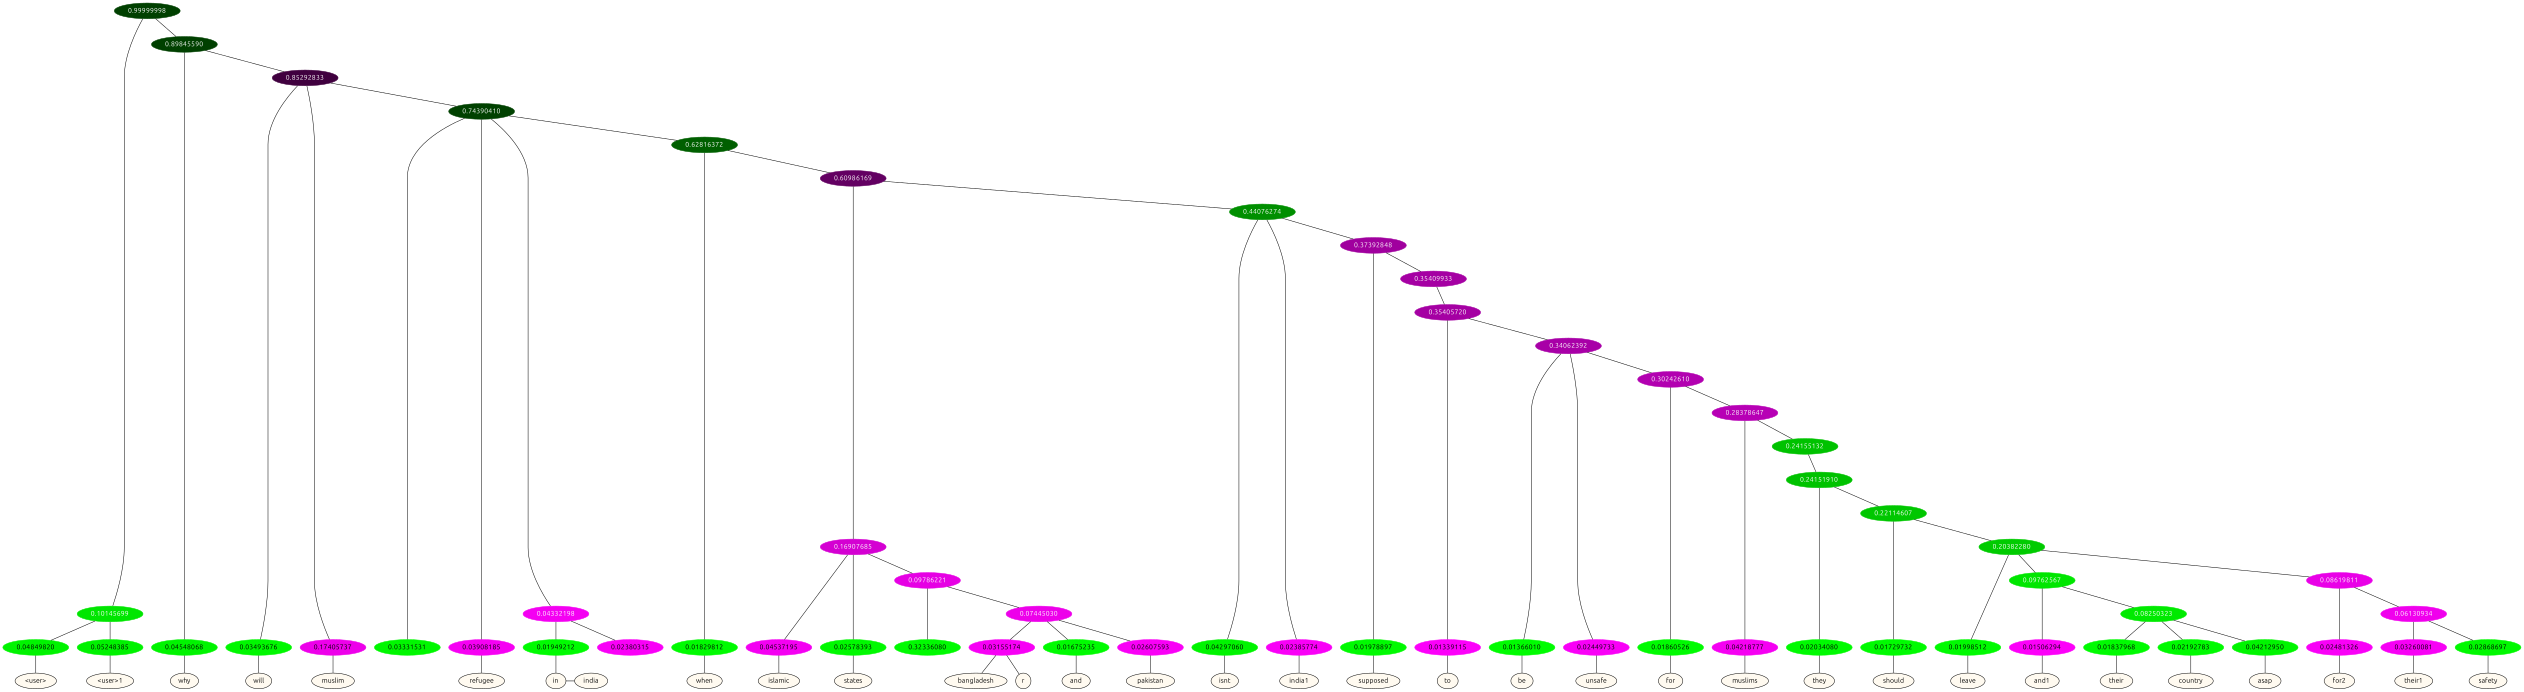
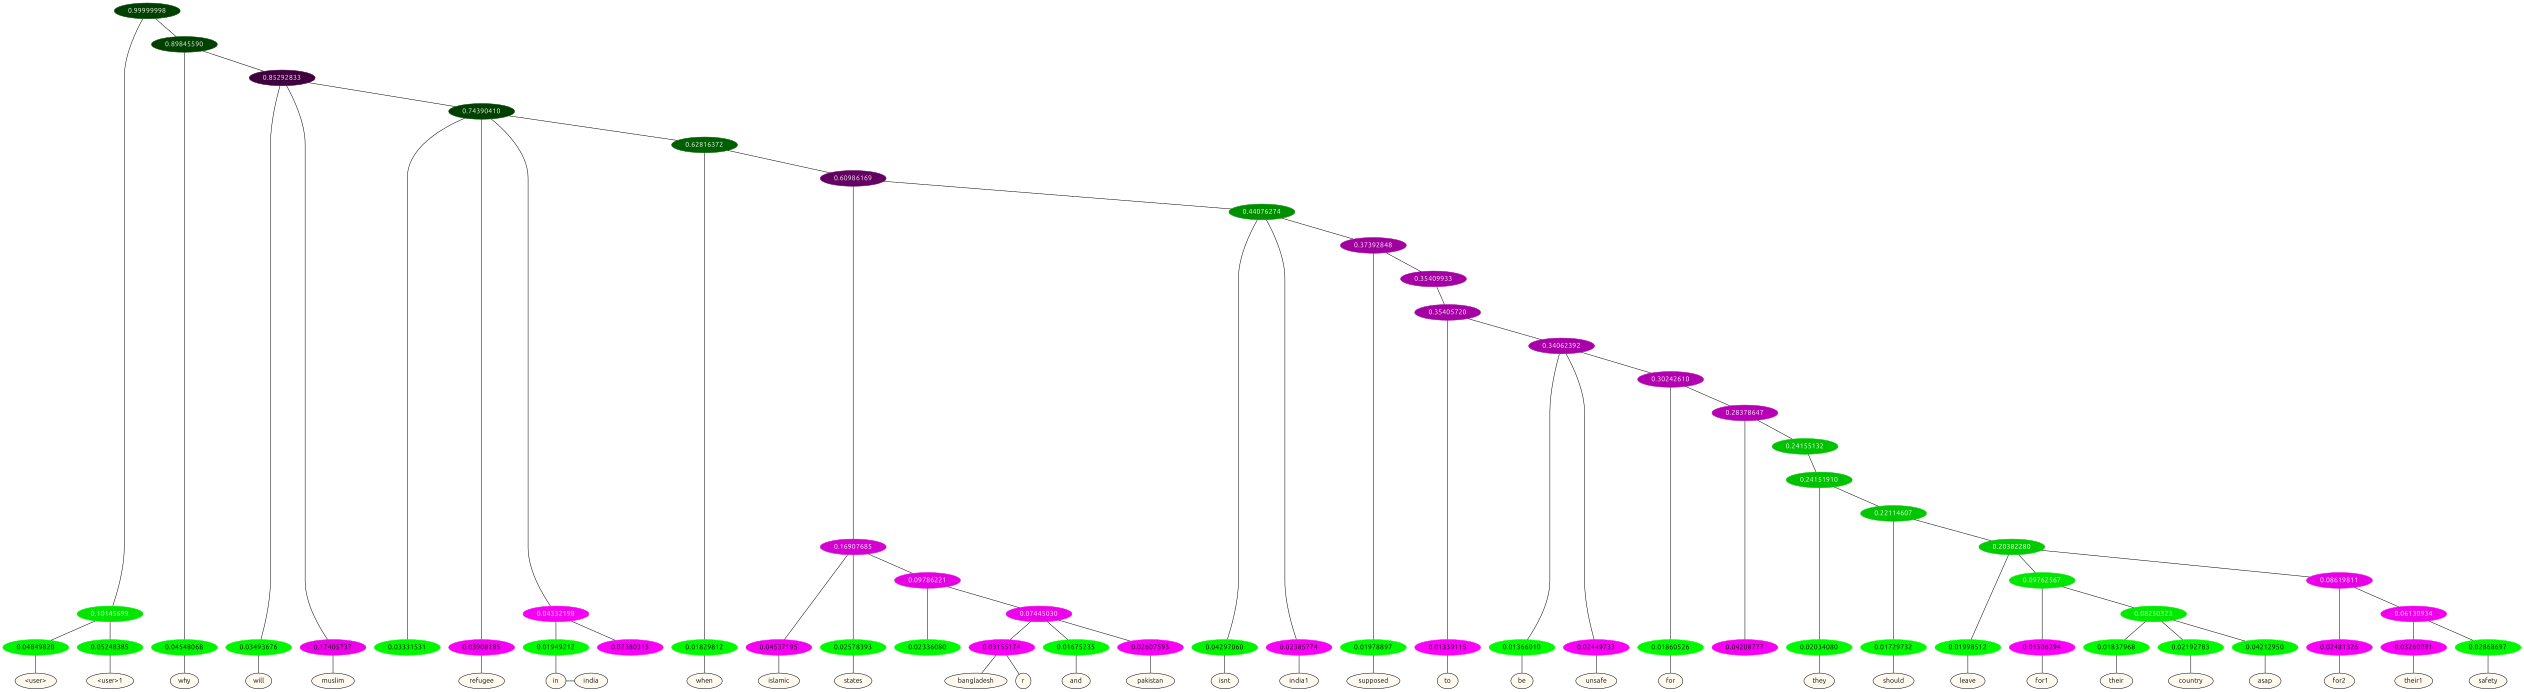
(928, 647) -> (928, 647)
(1745, 647) -> (1745, 647)
(1745, 681) -> none
(2042, 681) -> (2042, 681)
